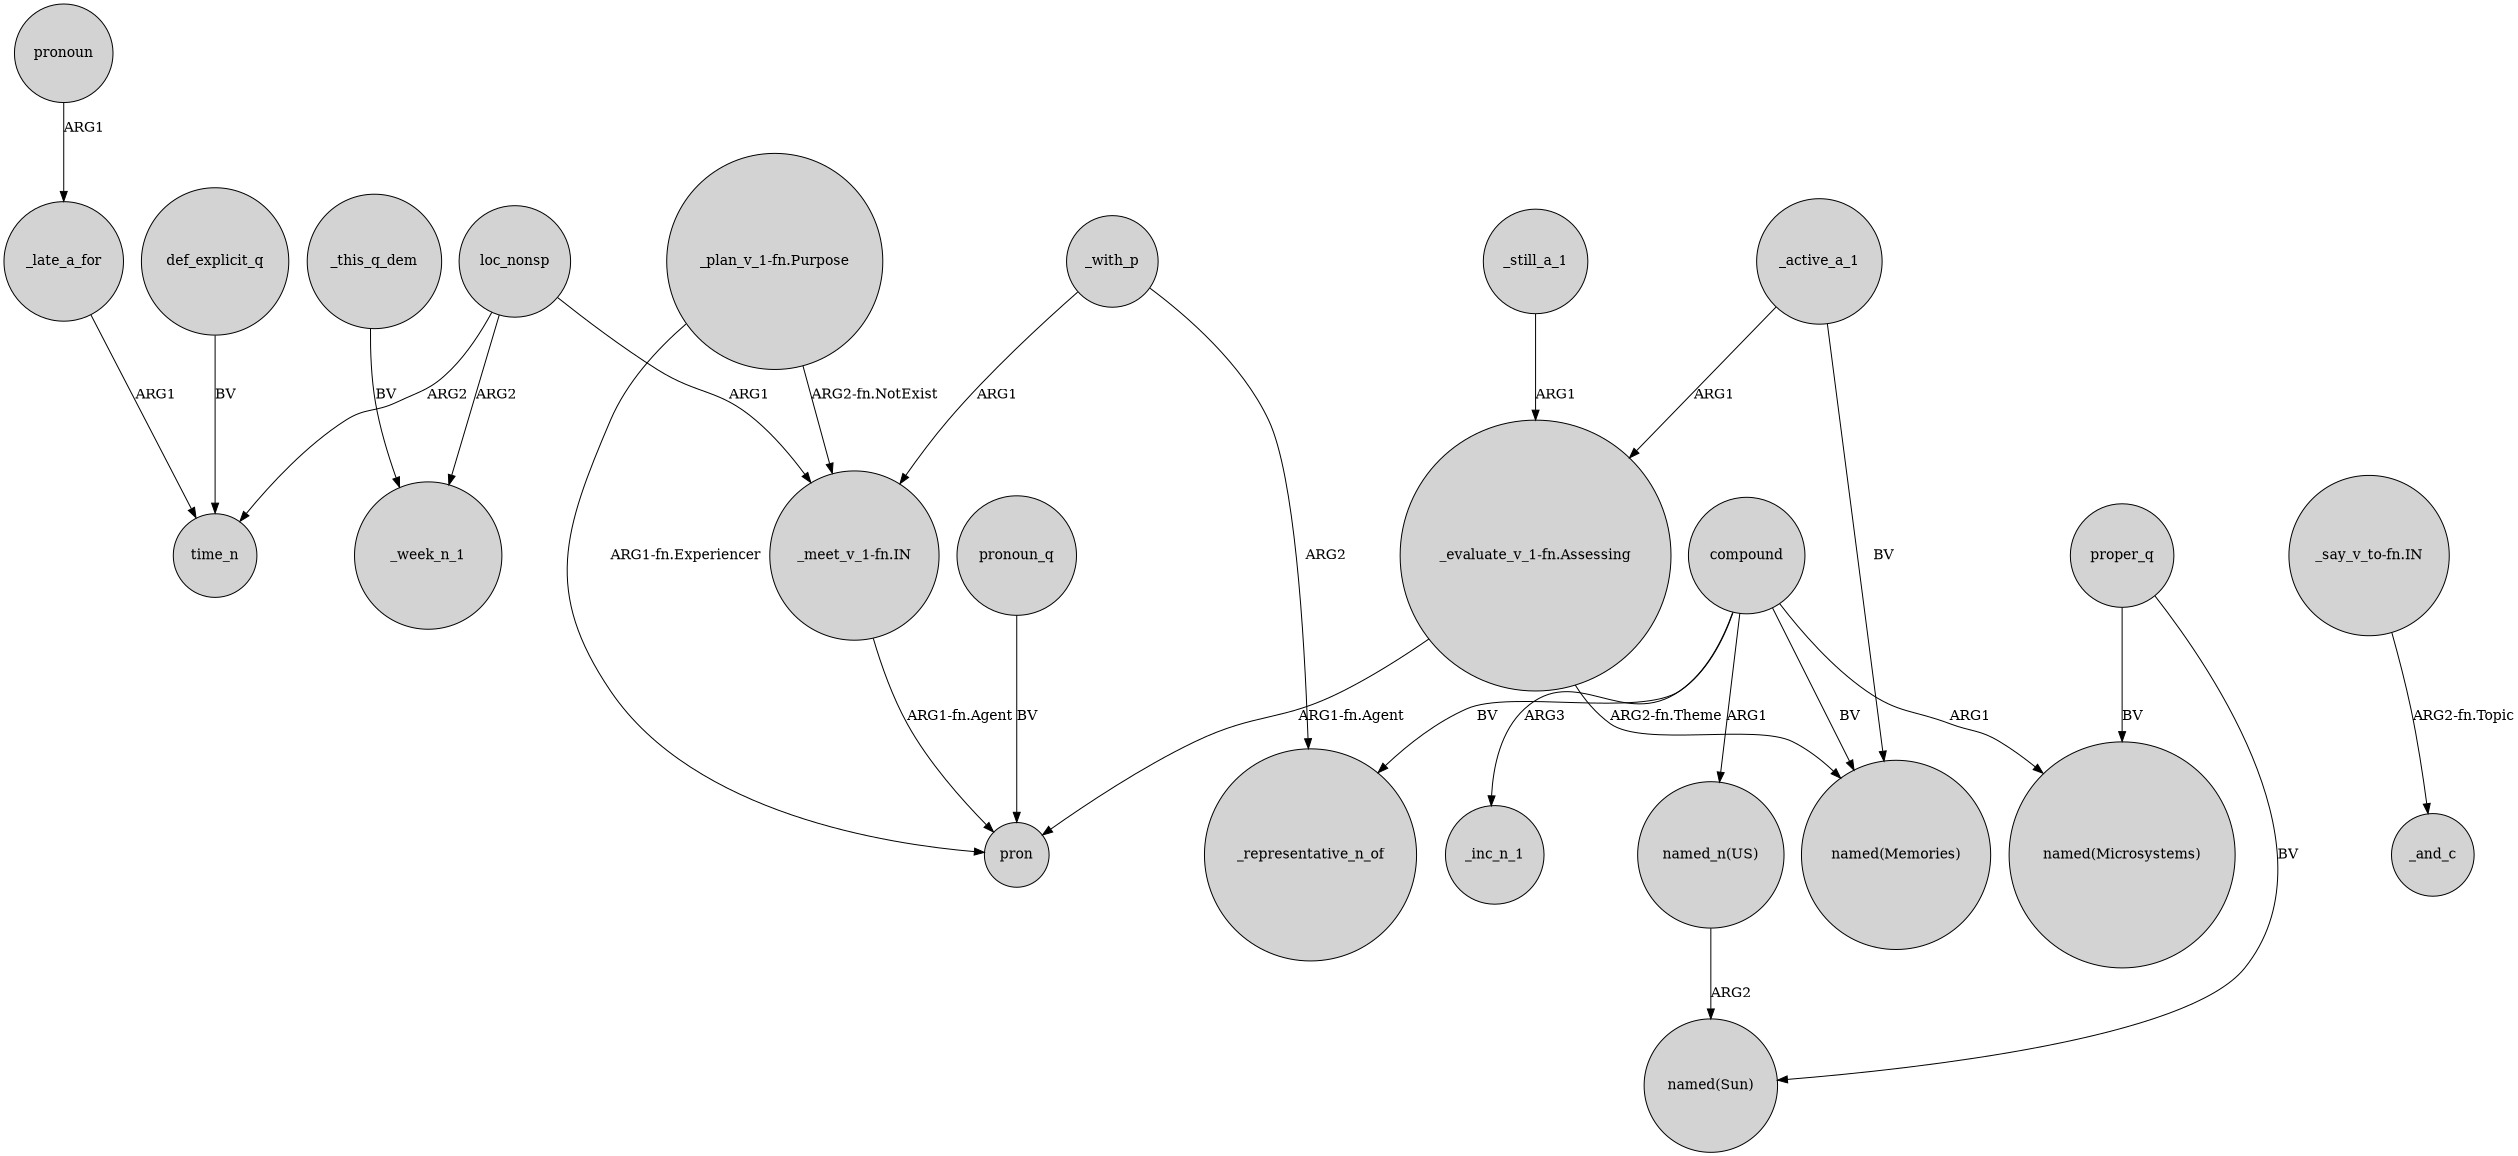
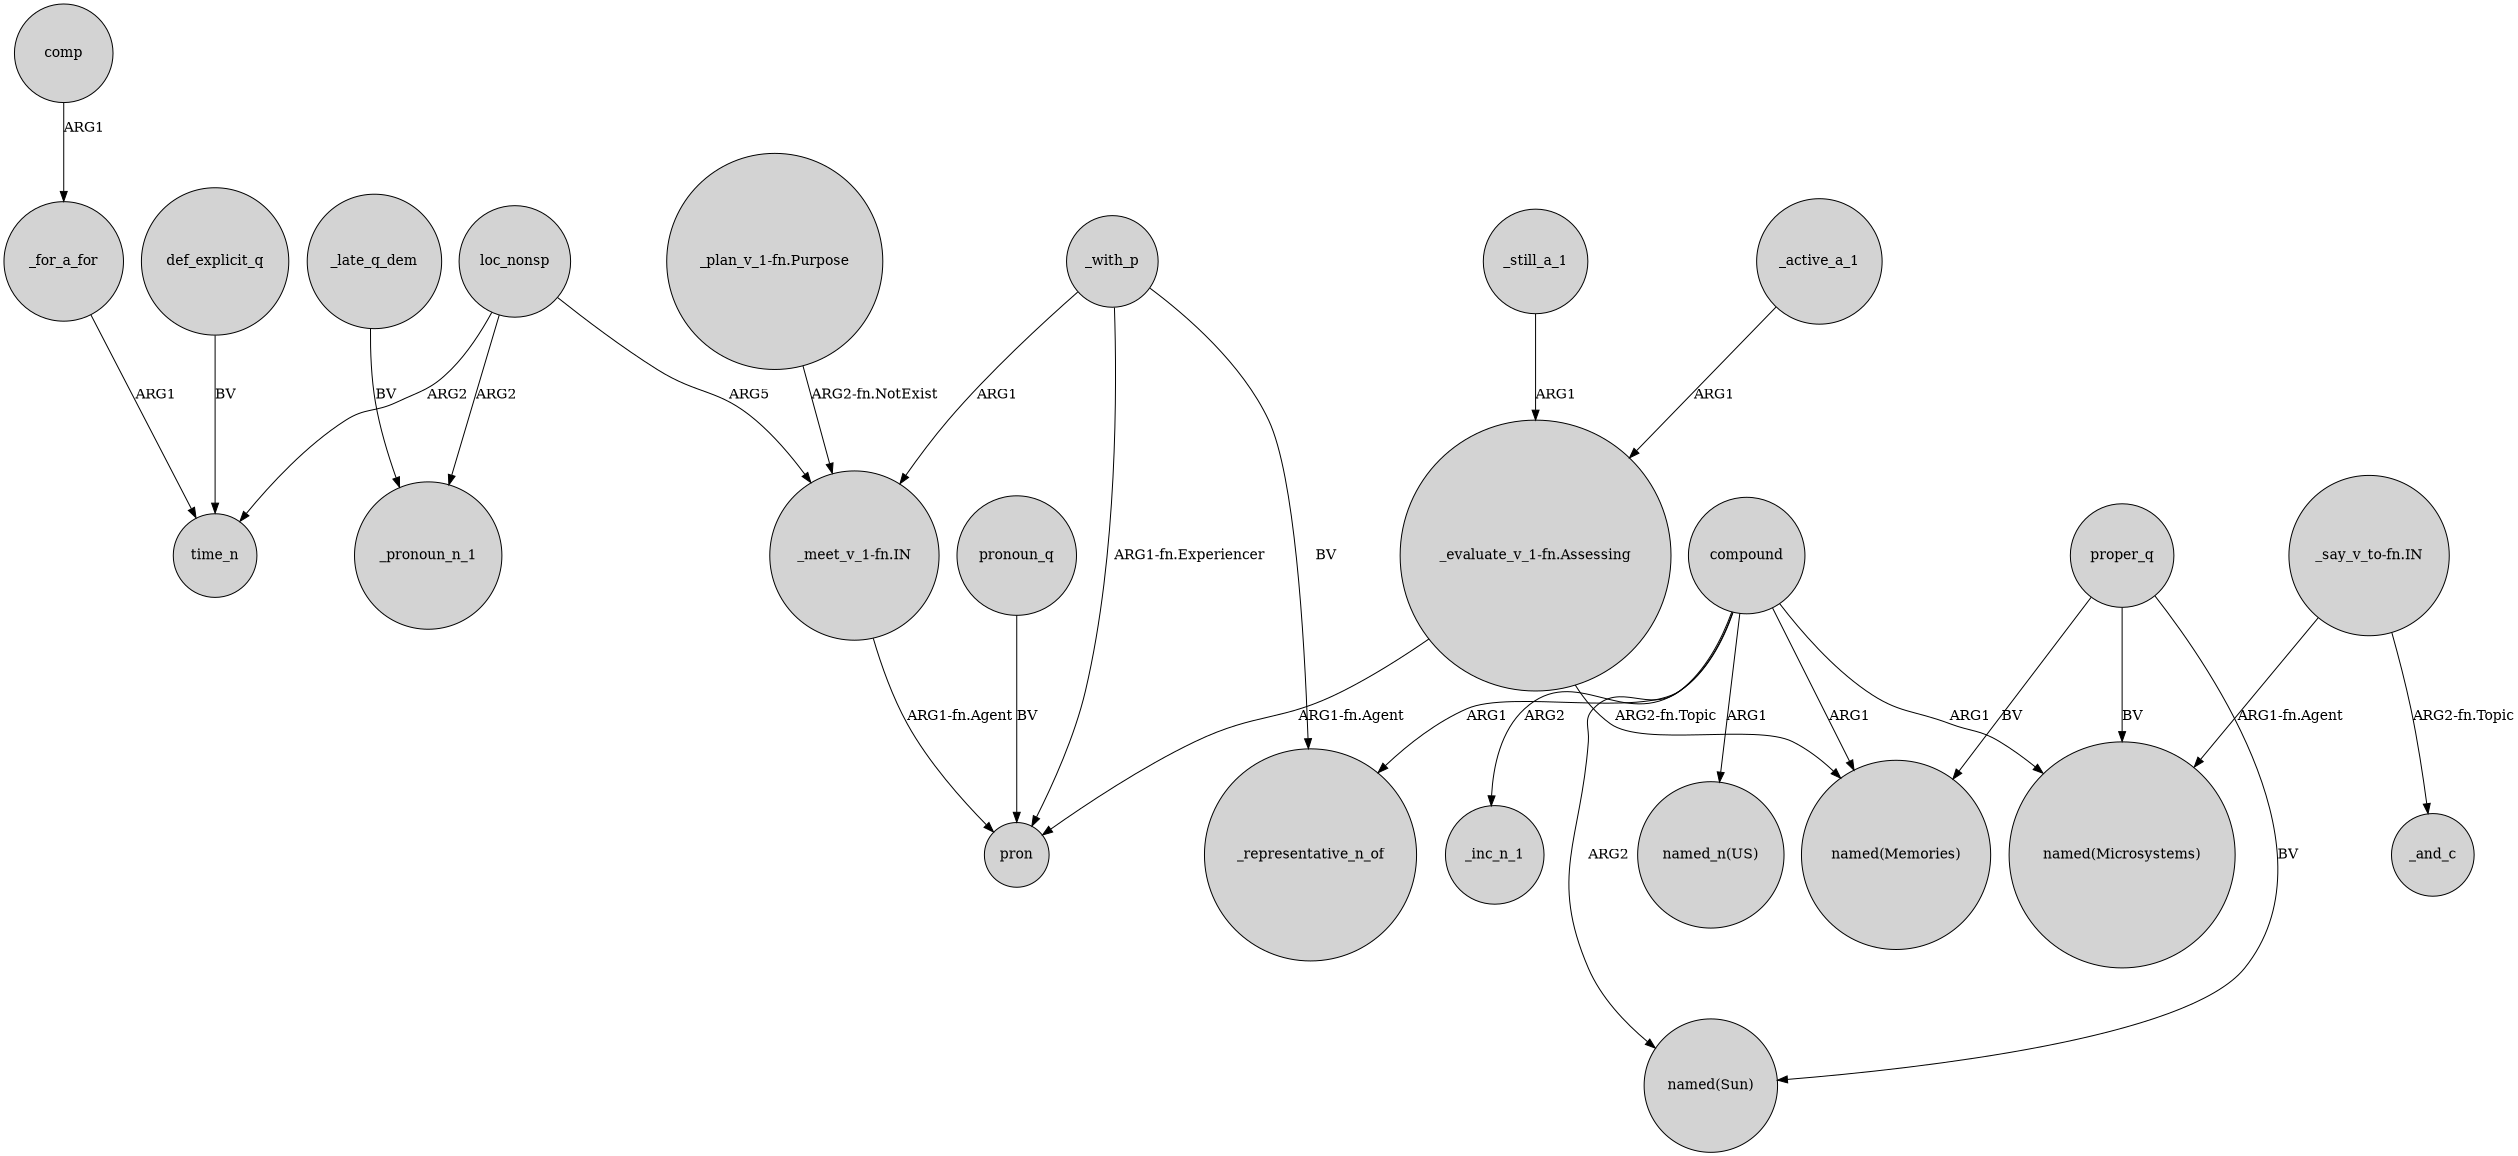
(64, 53) -> (64, 53)
(64, 261) -> (64, 261)
(374, 261) -> (374, 261)
(749, 395) -> (749, 395)
(1855, 537) -> (2025, 684)
(428, 556) -> (428, 556)
(1326, 556) -> (1326, 556)
none -> (2259, 689)
(610, 691) -> (1106, 568)
(1487, 716) -> (1487, 716)
(1545, 716) -> (1545, 716)
(1666, 716) -> (1666, 716)
(1850, 716) -> (1850, 716)
(1711, 969) -> (1582, 793)
